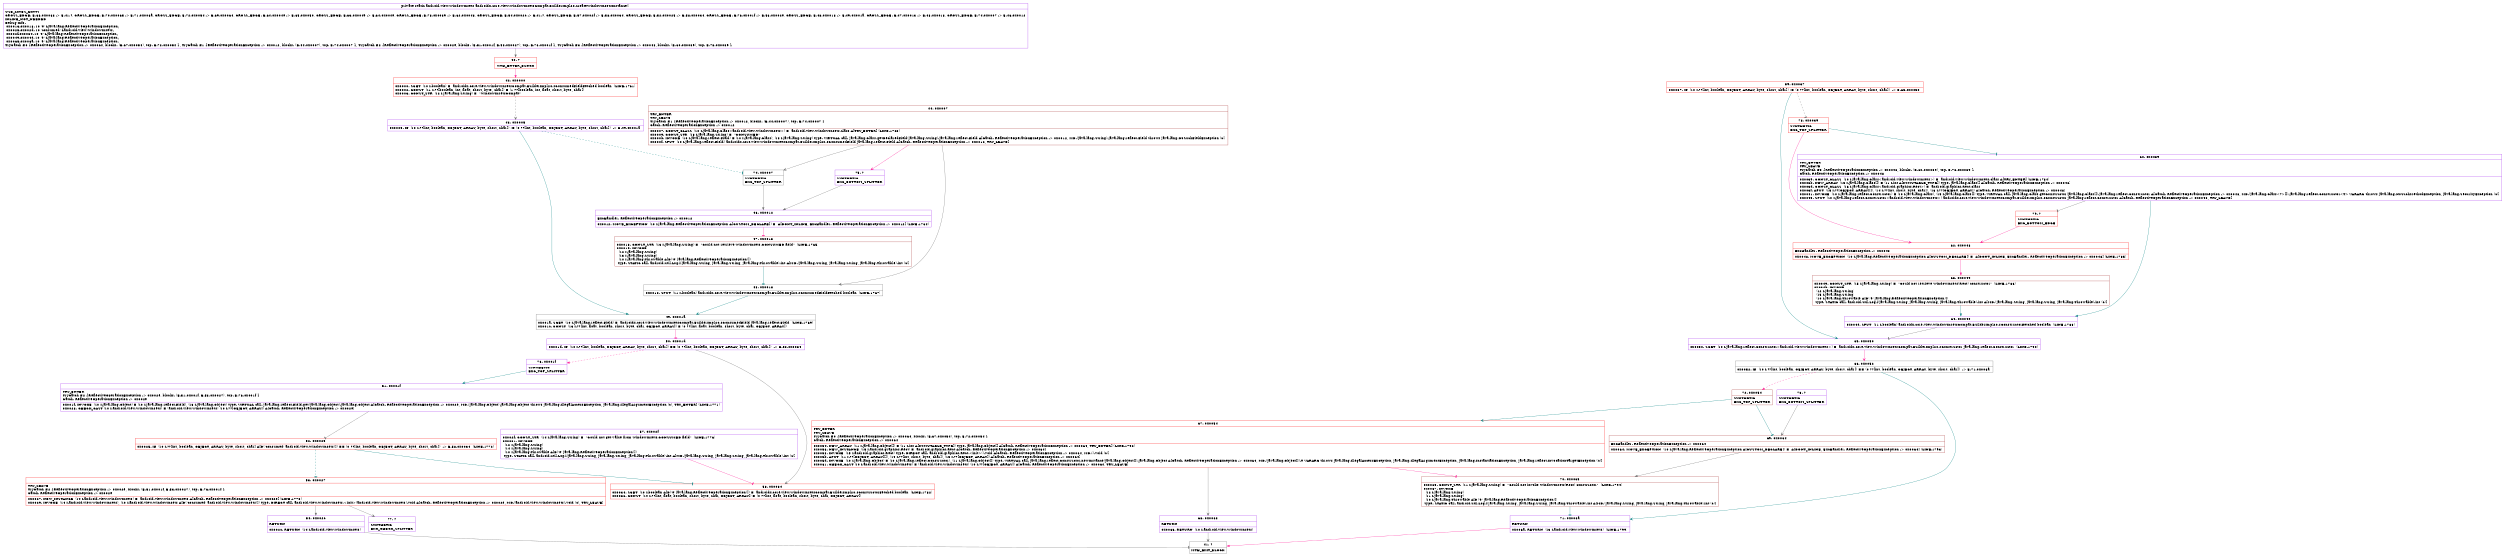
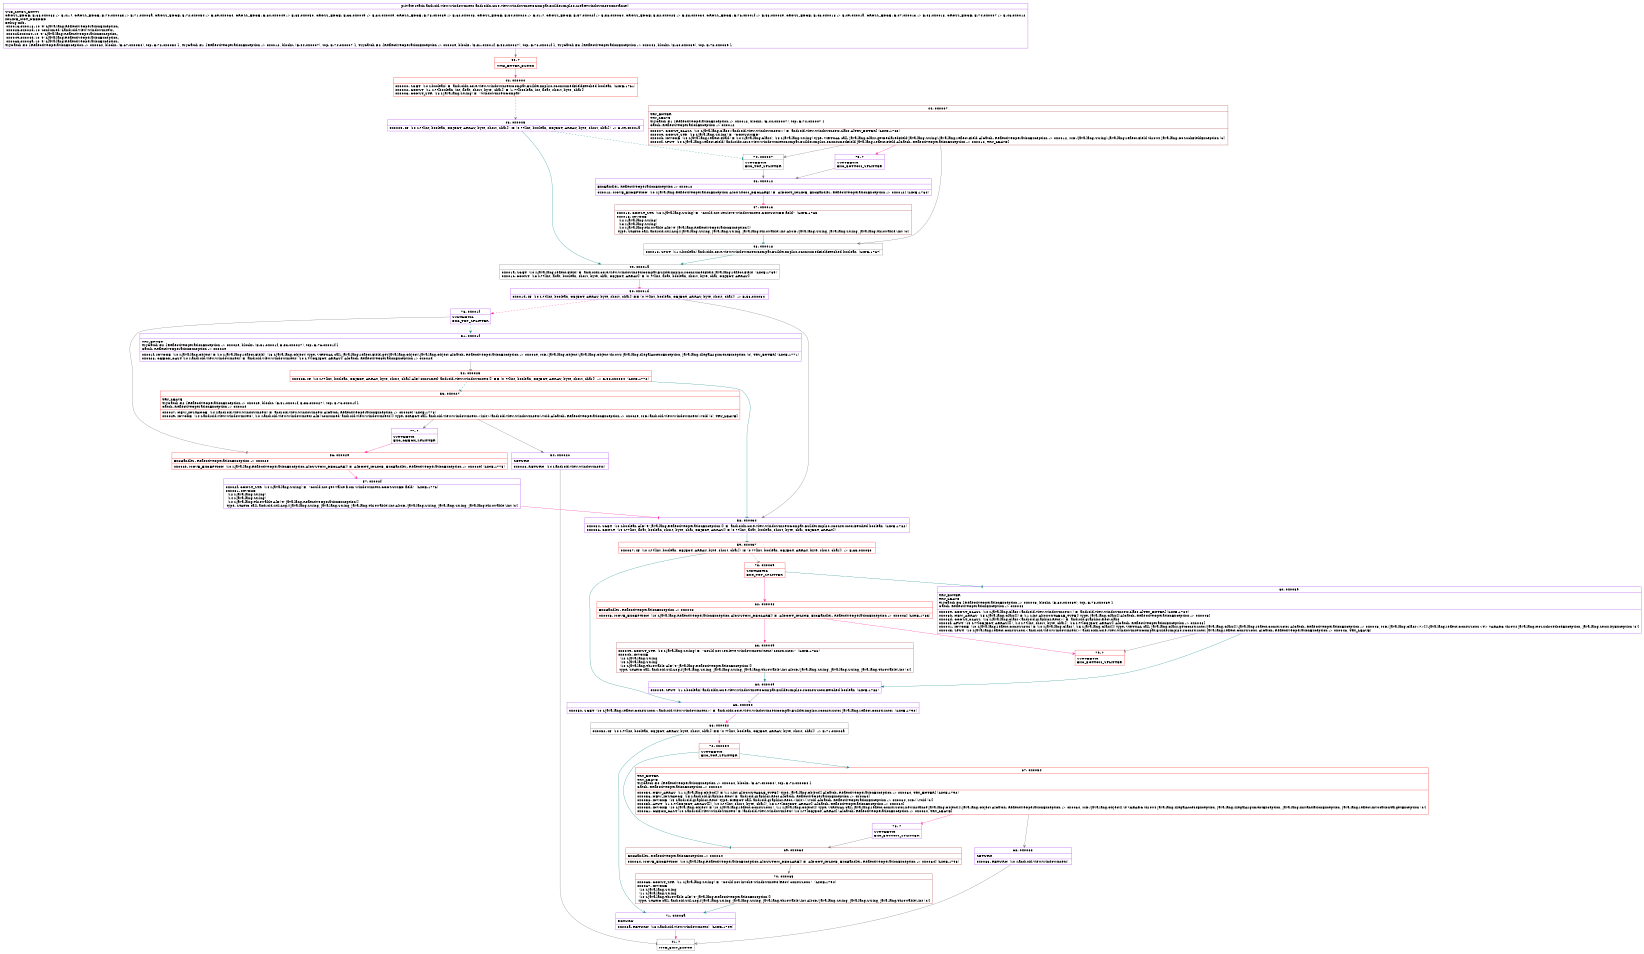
(2037, 223) -> (1100, 662)
(2001, 234) -> (948, 636)
(496, 377) -> (471, 327)
none -> (340, 461)
(1421, 472) -> (938, 819)
(772, 491) -> (747, 525)
(1570, 510) -> (720, 908)
none -> (747, 537)
